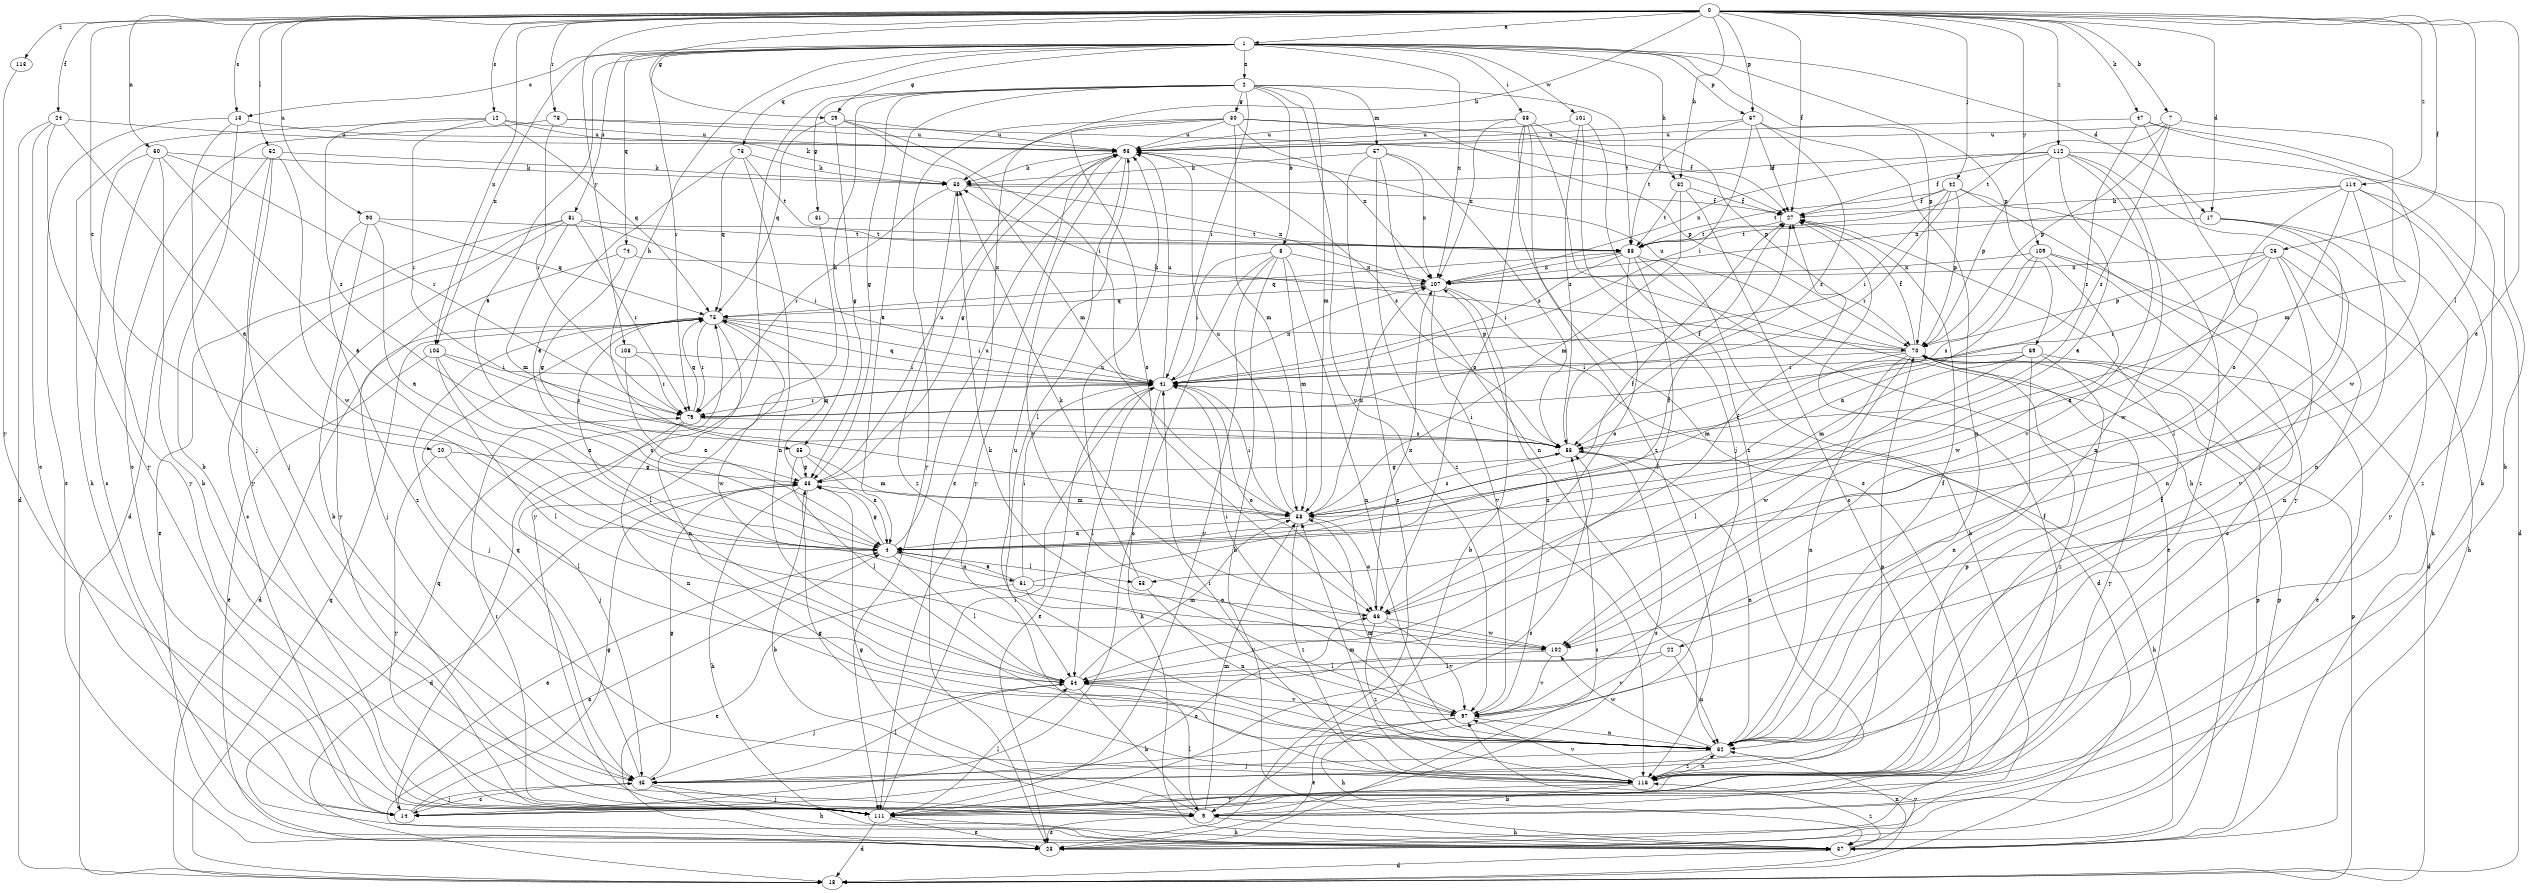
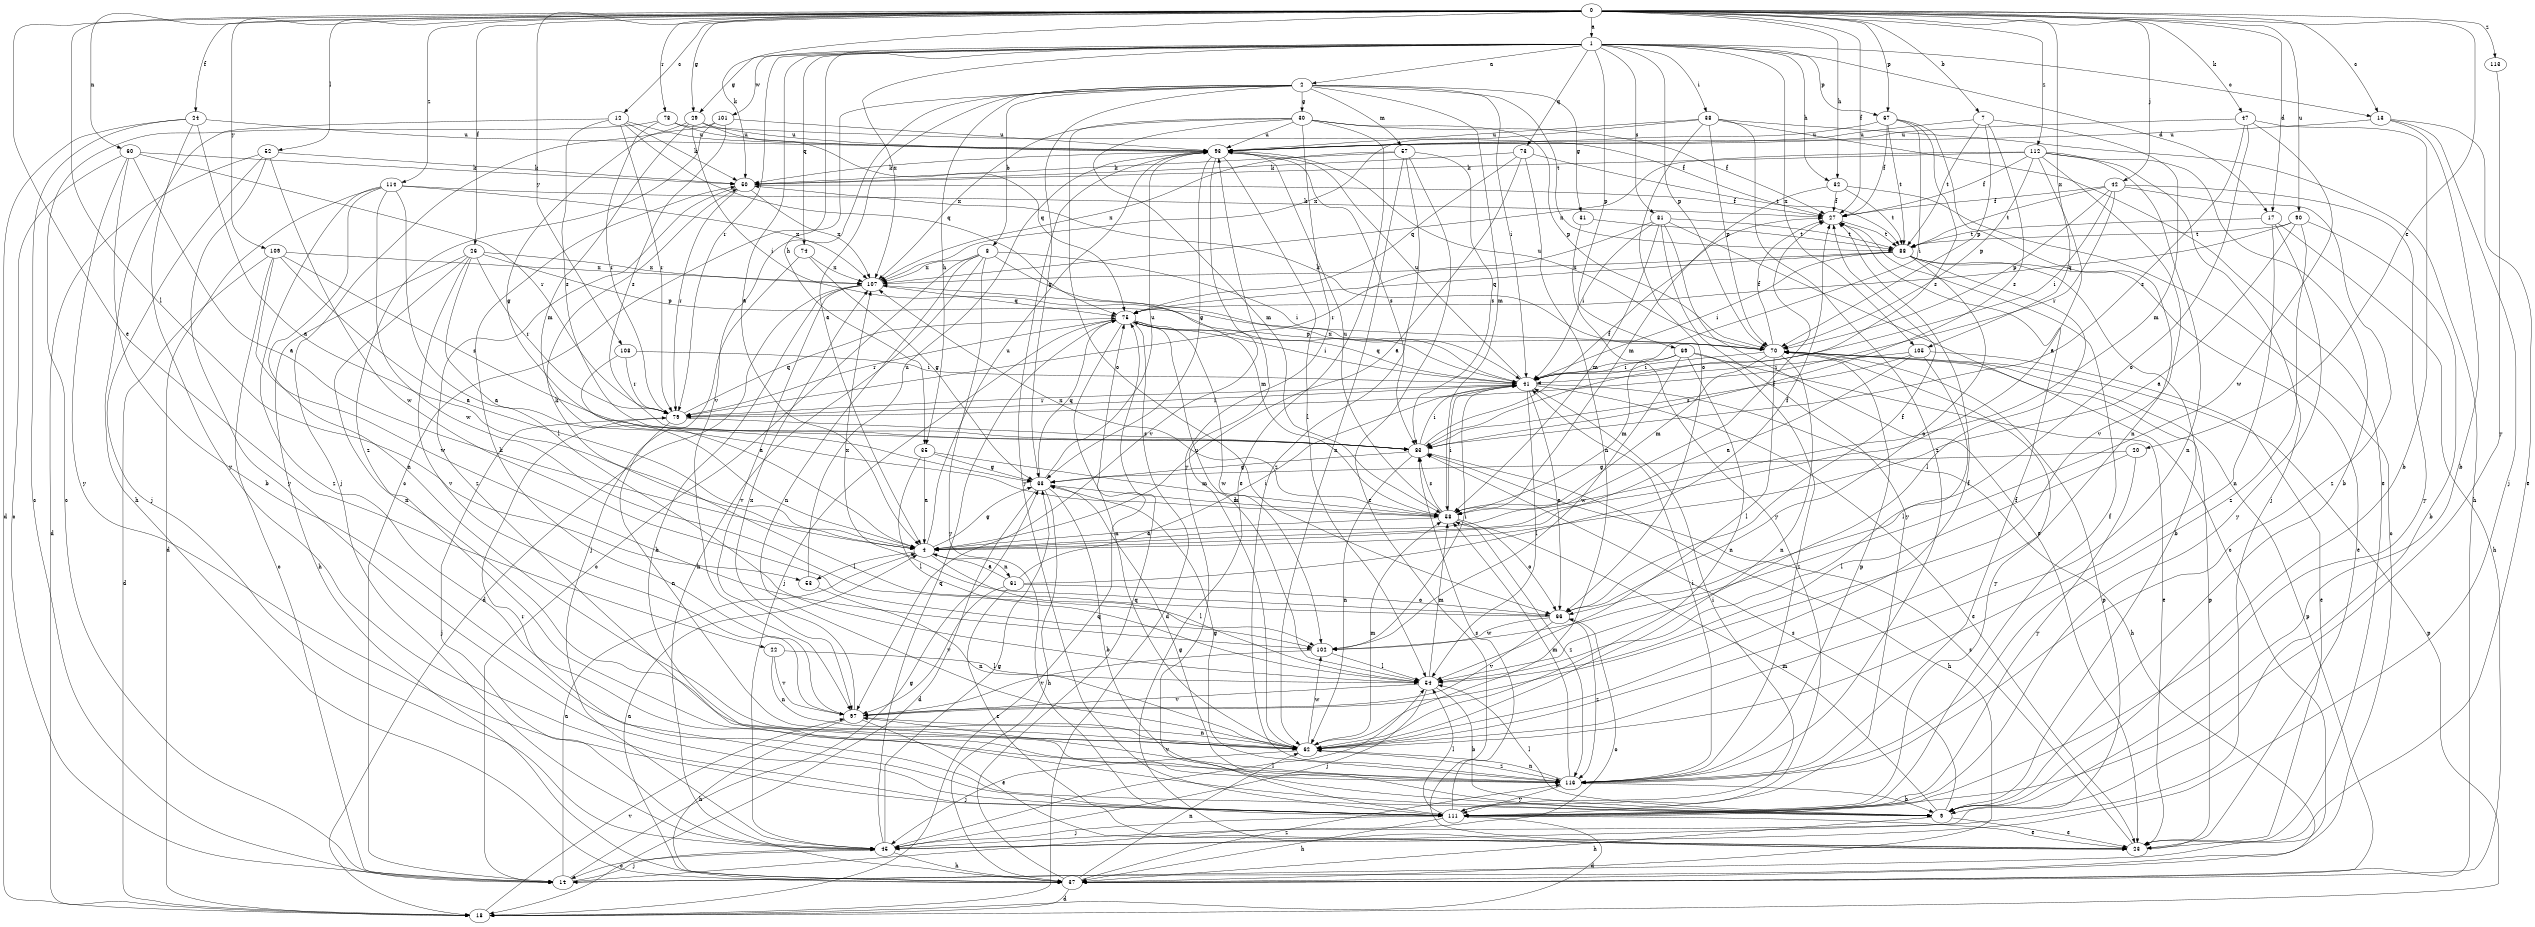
(759, 799) -> (1184, 823)
